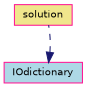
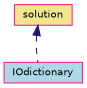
(50, 39) -> (36, 49)
